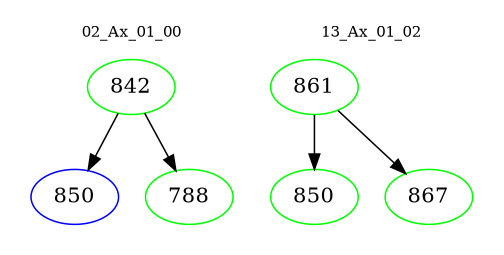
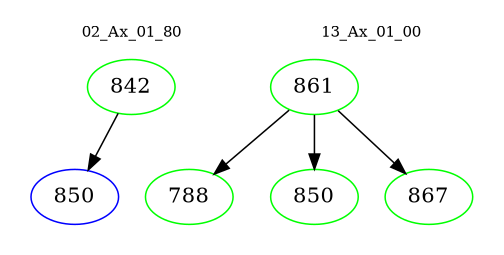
(132, 33) -> (132, 33)
(372, 33) -> (372, 33)
(157, 135) -> (269, 128)
